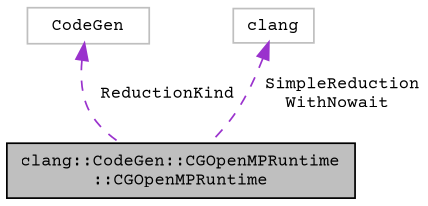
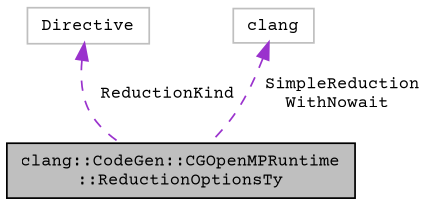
(88, 26) -> (88, 26)
(181, 171) -> (181, 171)
